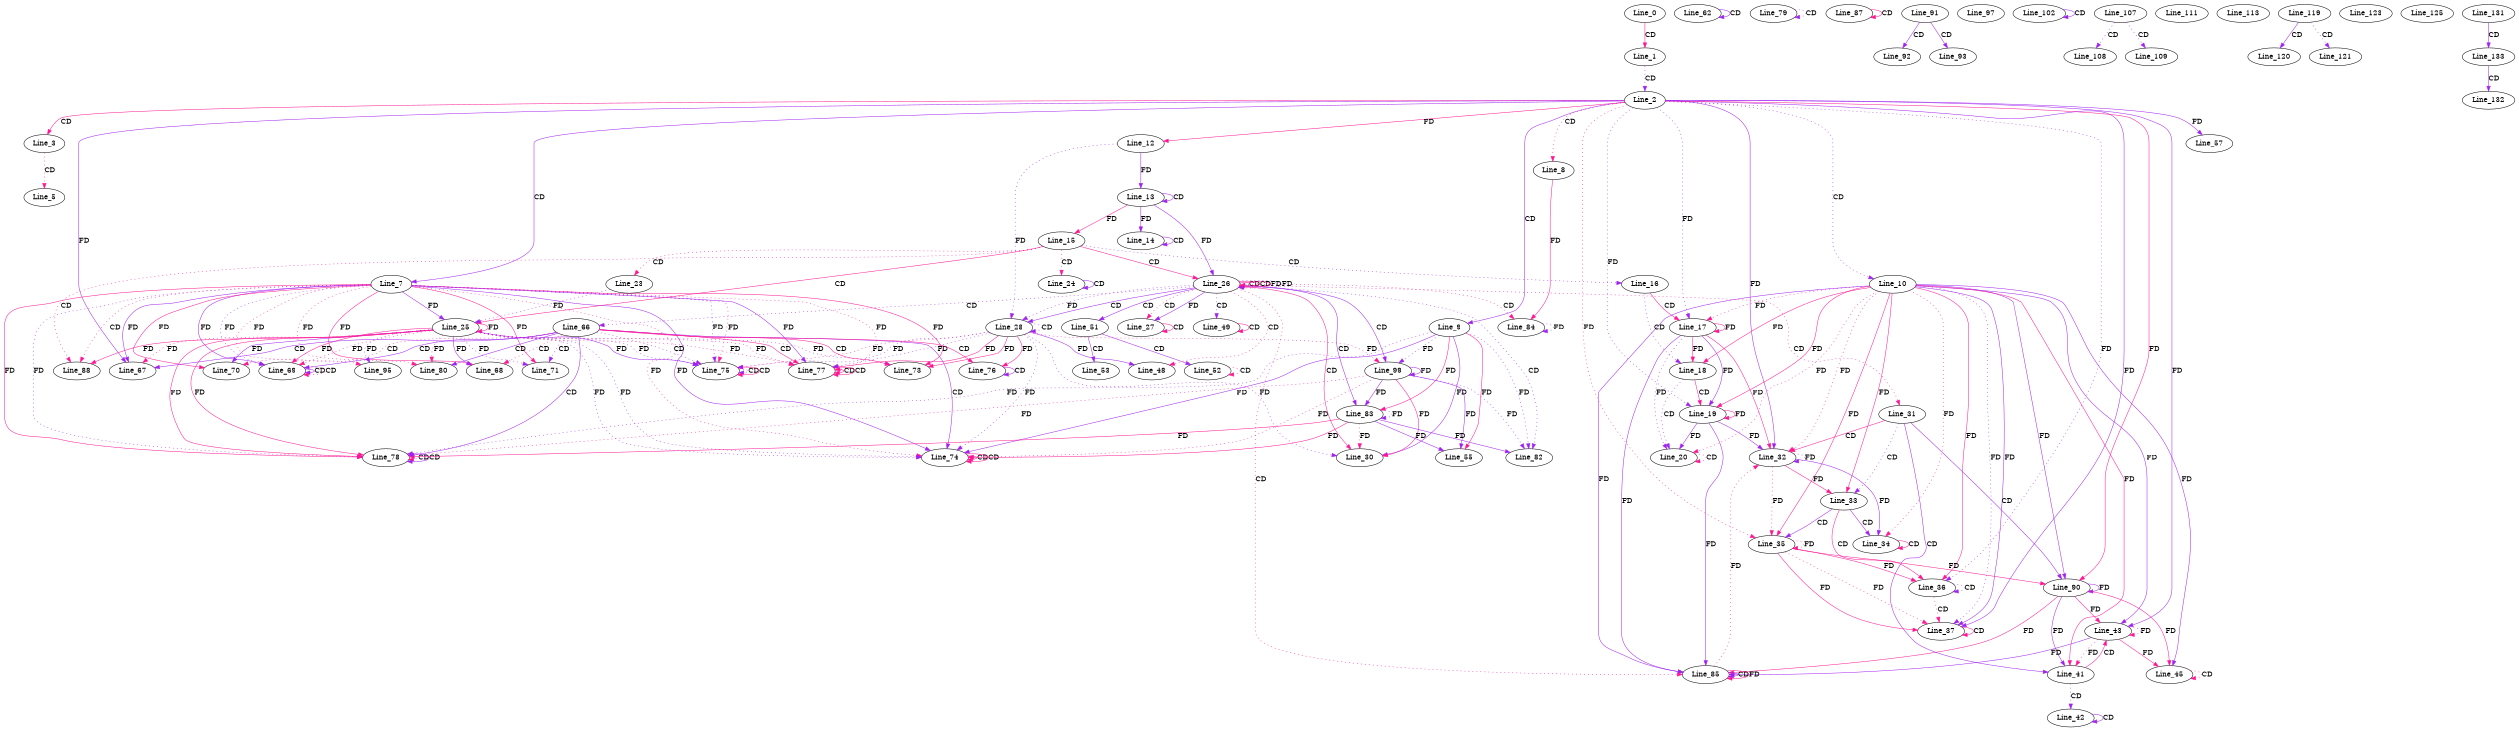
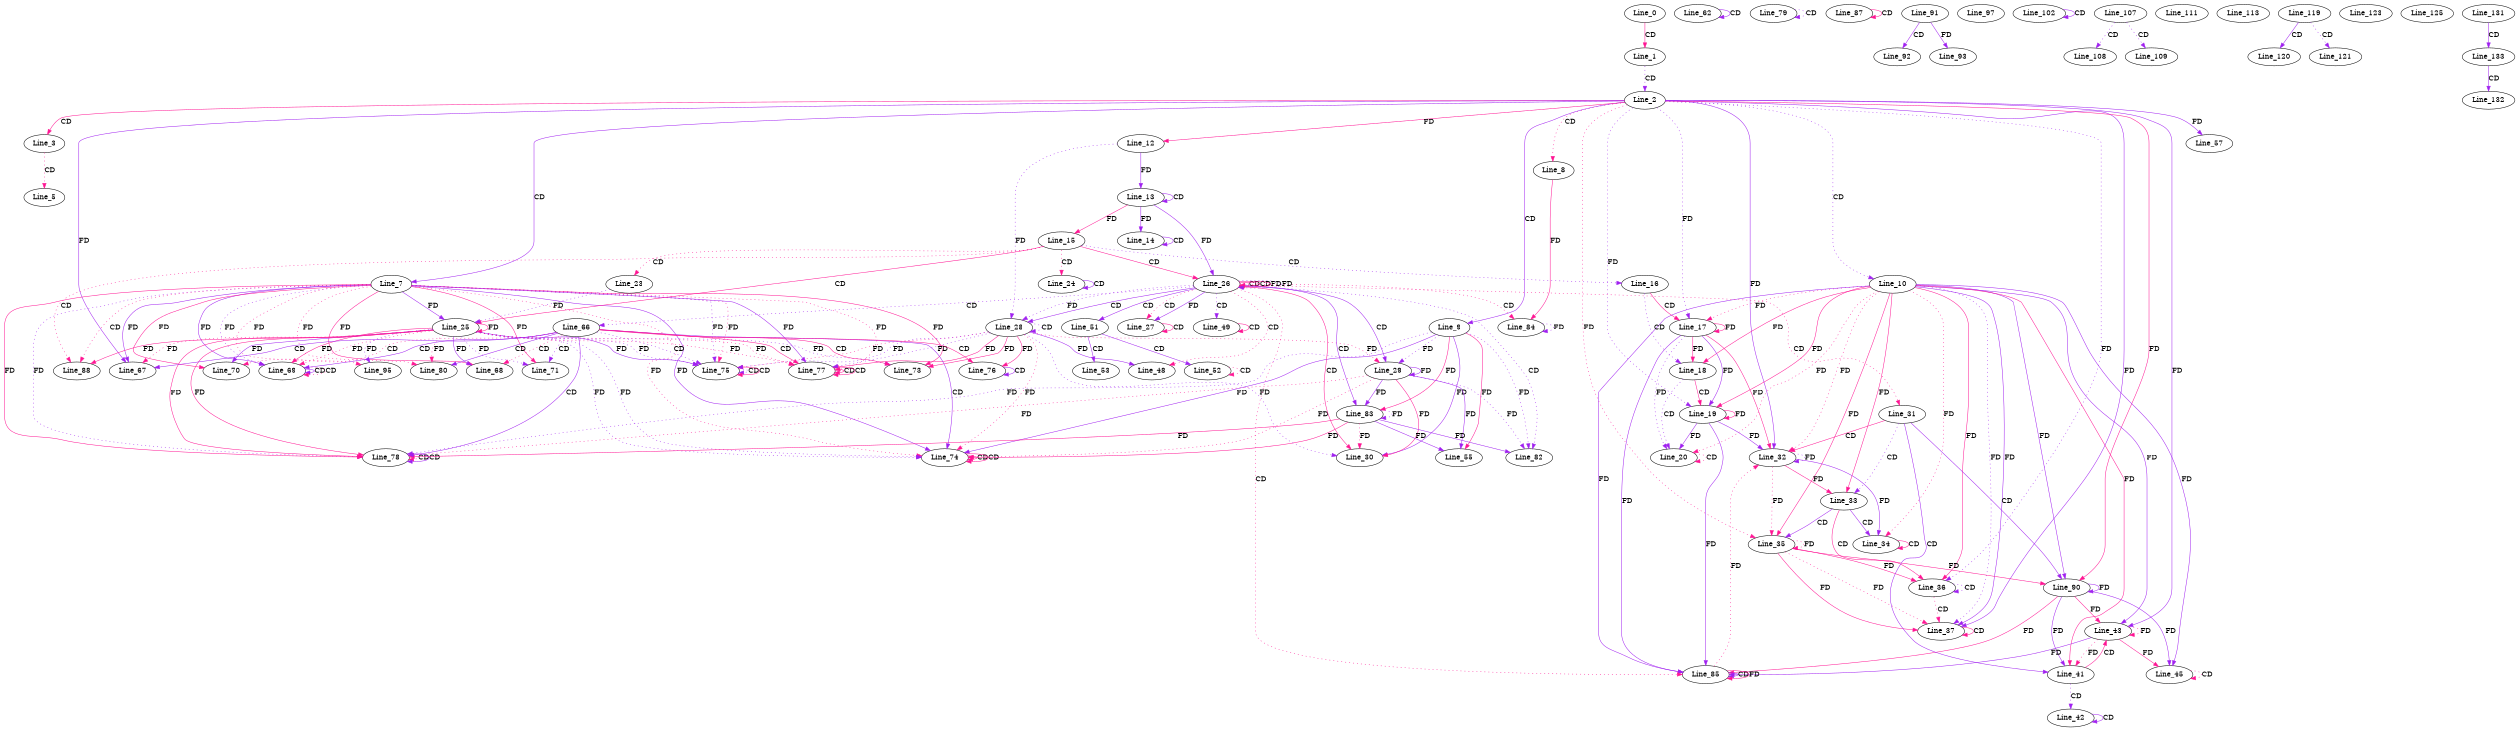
(1947, 35) -> (1947, 35)
(1388, 371) -> (1388, 371)
(1017, 399) -> (1017, 399)
(2143, 611) -> (2143, 611)
